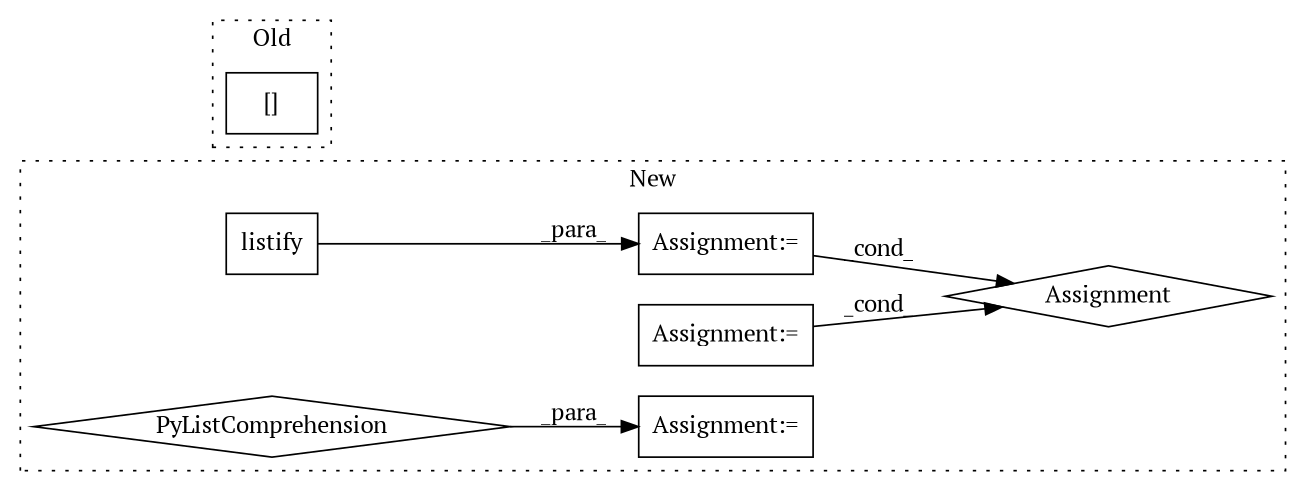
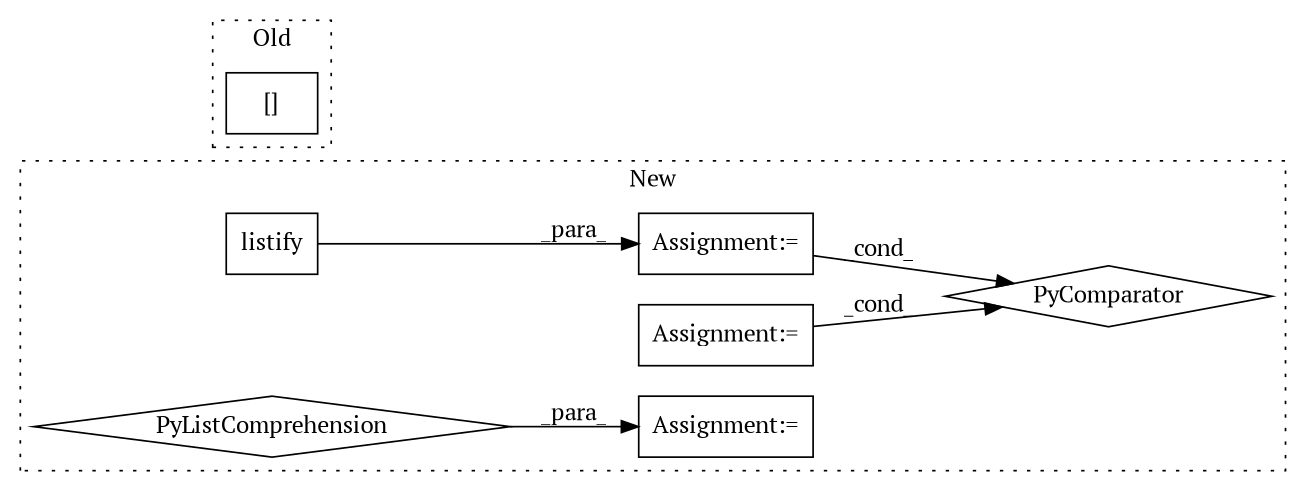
(1109, 296) -> (1109, 296)
